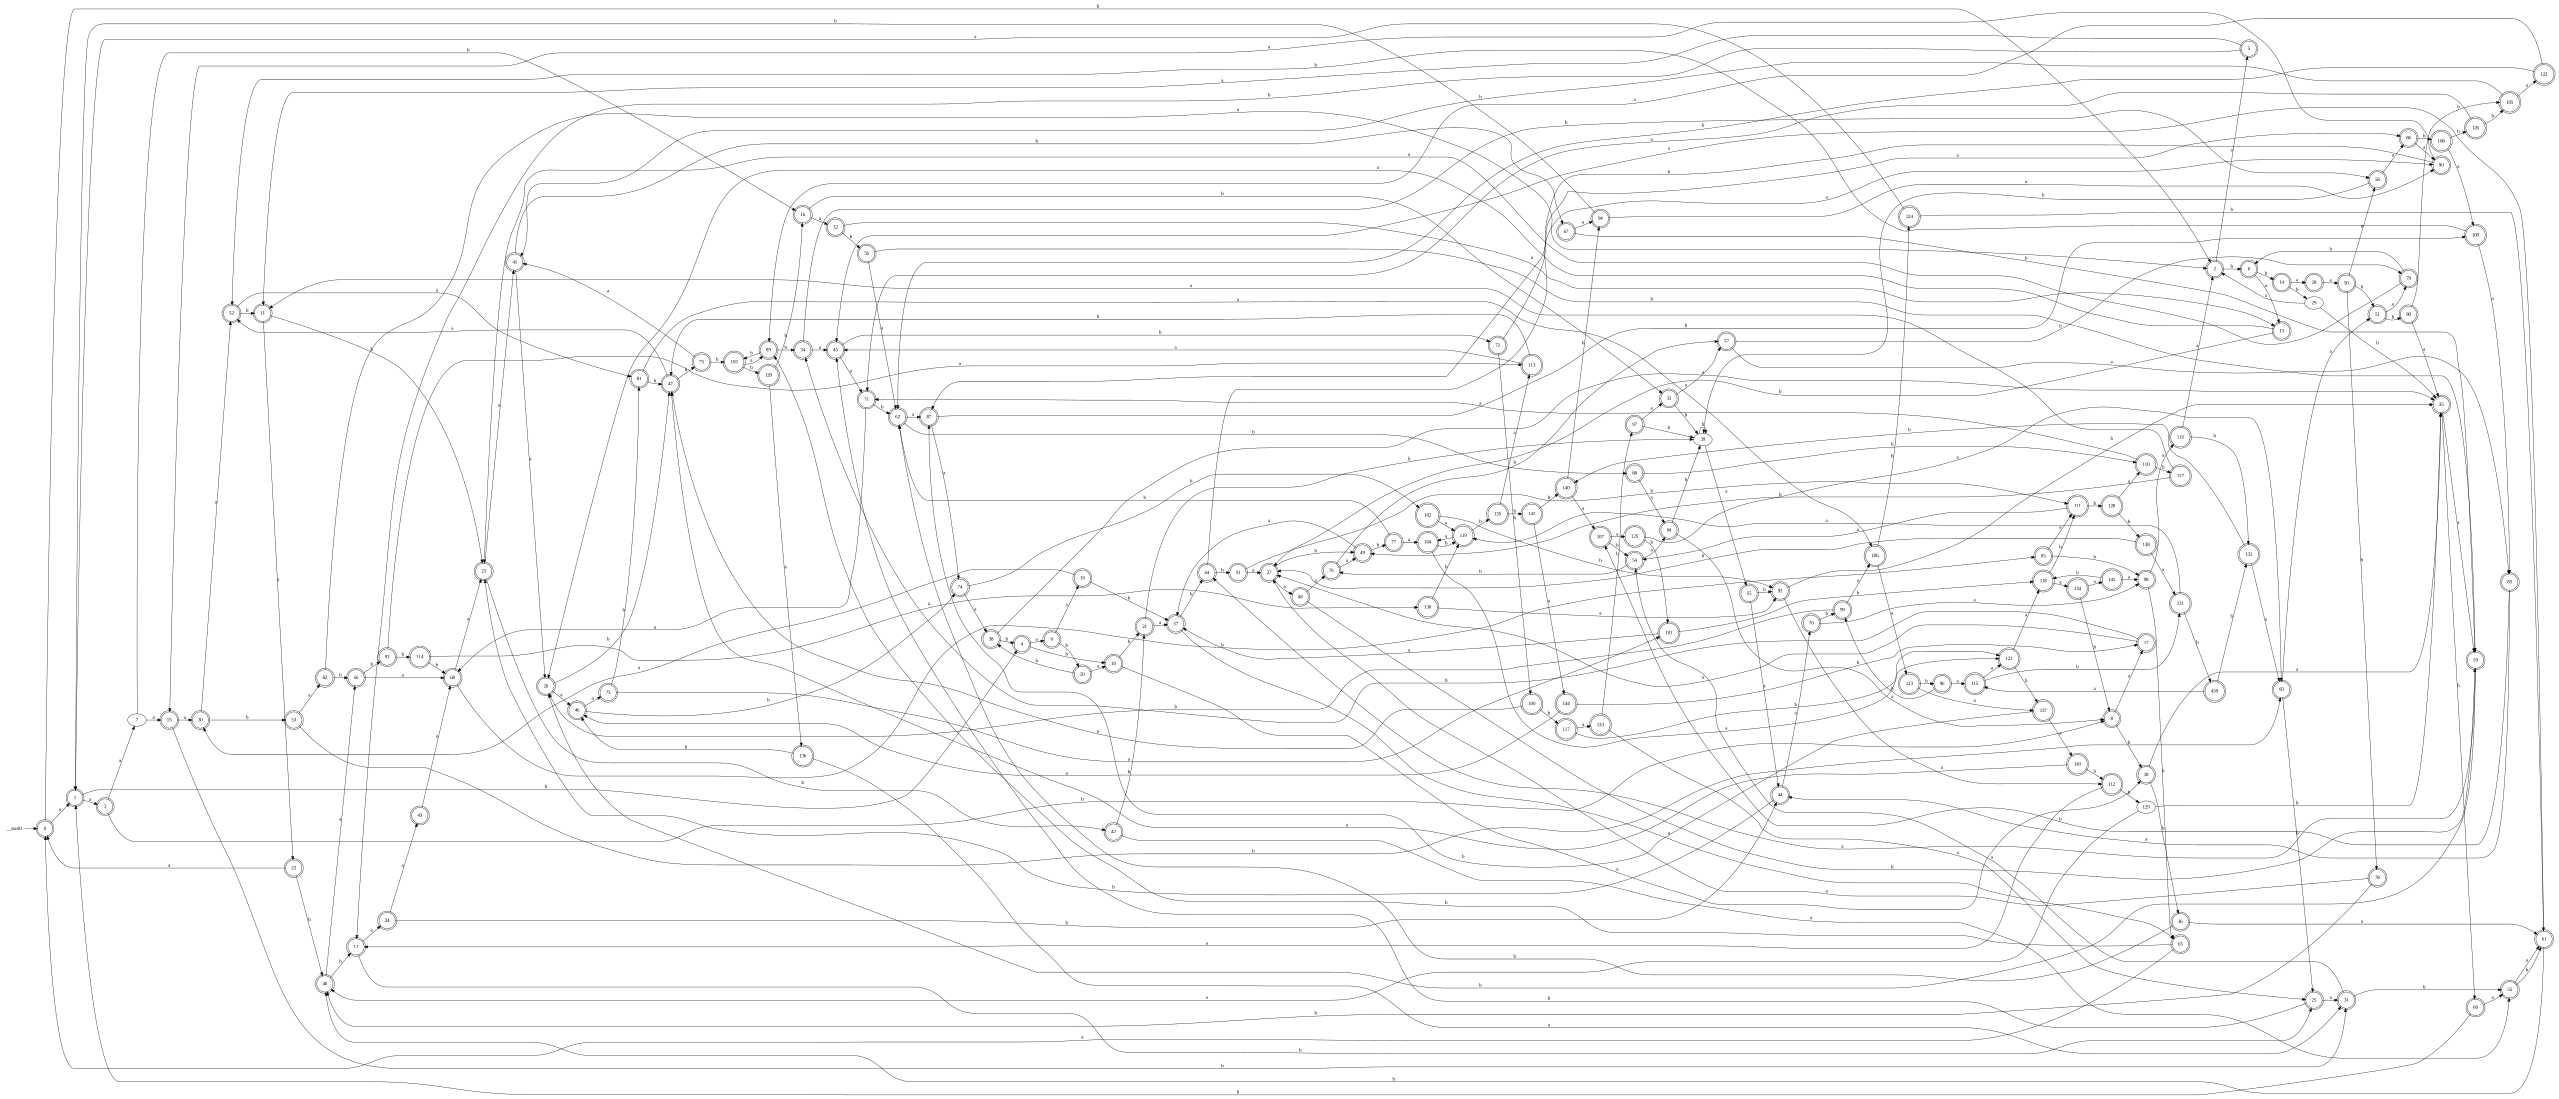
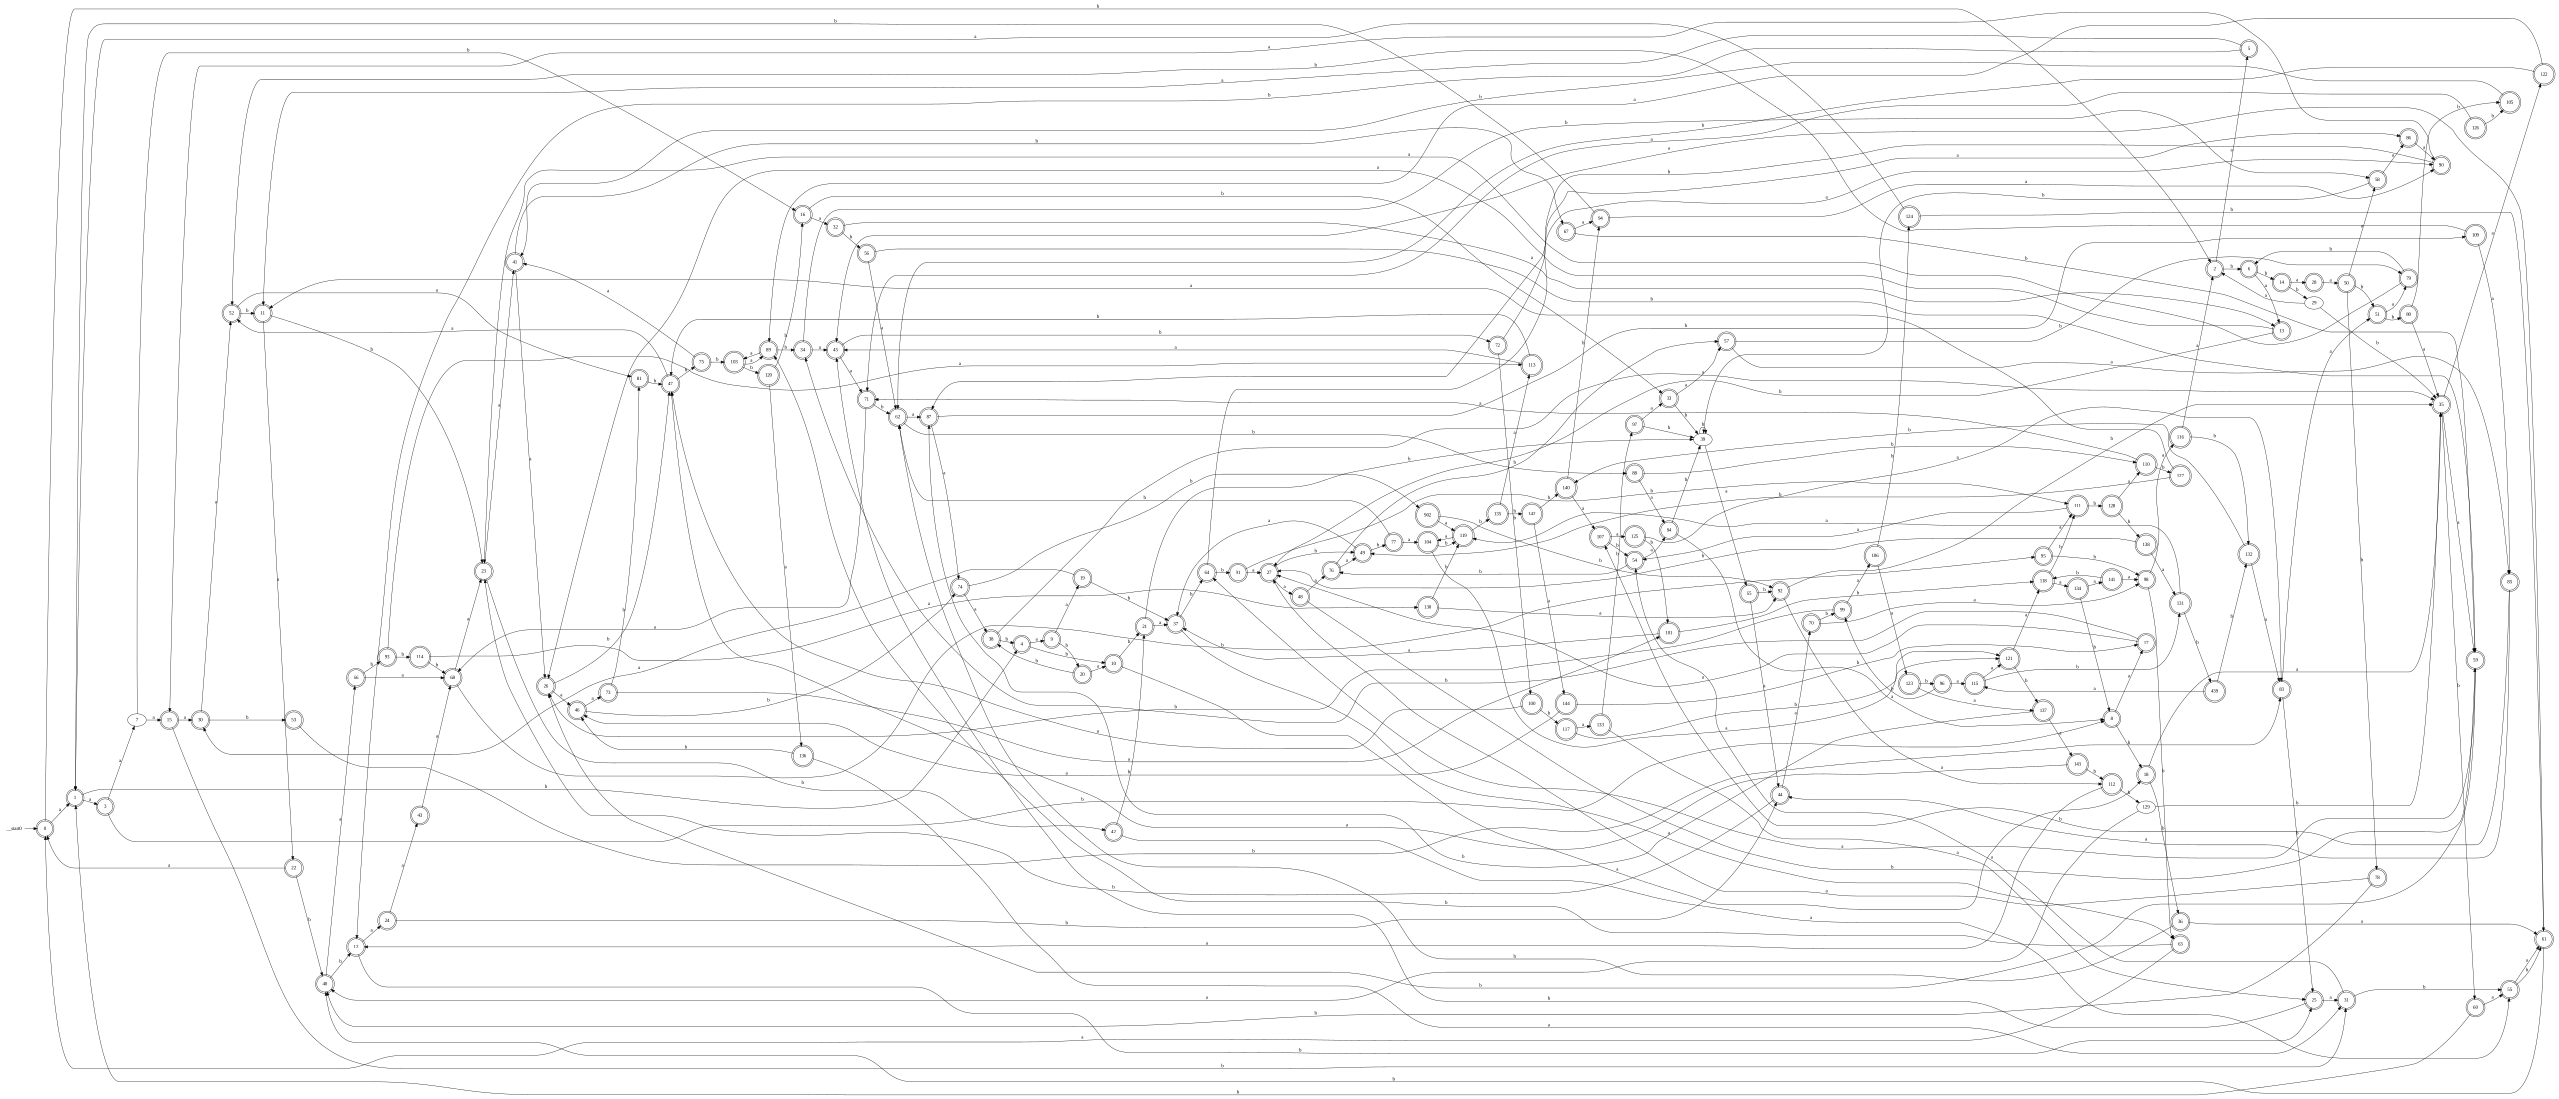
(2526, 90) -> (2492, 242)
(2441, 141) -> none
(1282, 302) -> none
(751, 353) -> (751, 353)
(1428, 515) -> (1428, 515)
(325, 678) -> none
